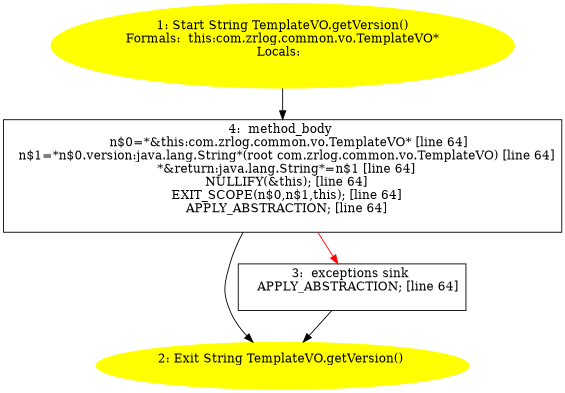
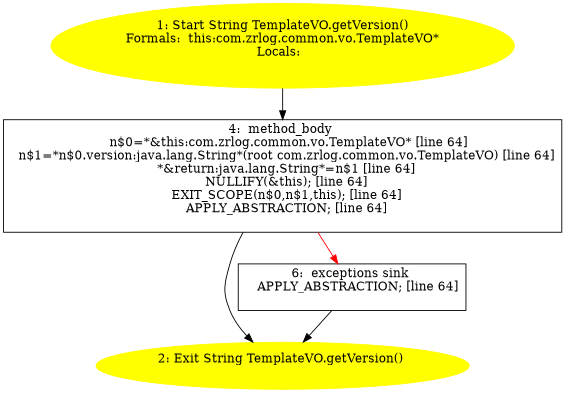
(352, 287) -> (352, 287)
